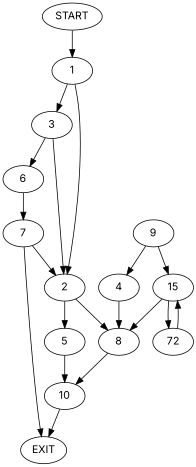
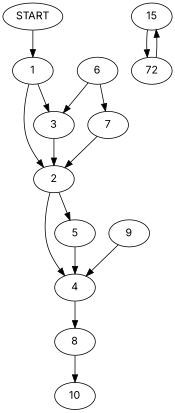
(39, 149) -> (78, 95)
(162, 257) -> none
(89, 312) -> (45, 232)
(149, 312) -> none
(65, 365) -> (75, 257)
(44, 450) -> none
